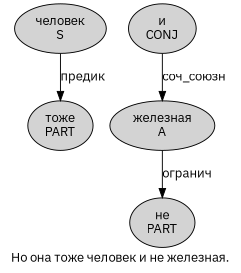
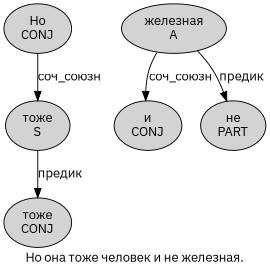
none -> (38, 29)
(60, 29) -> (38, 126)
(162, 72) -> (149, 71)
(60, 126) -> (38, 223)
(187, 174) -> (242, 77)
